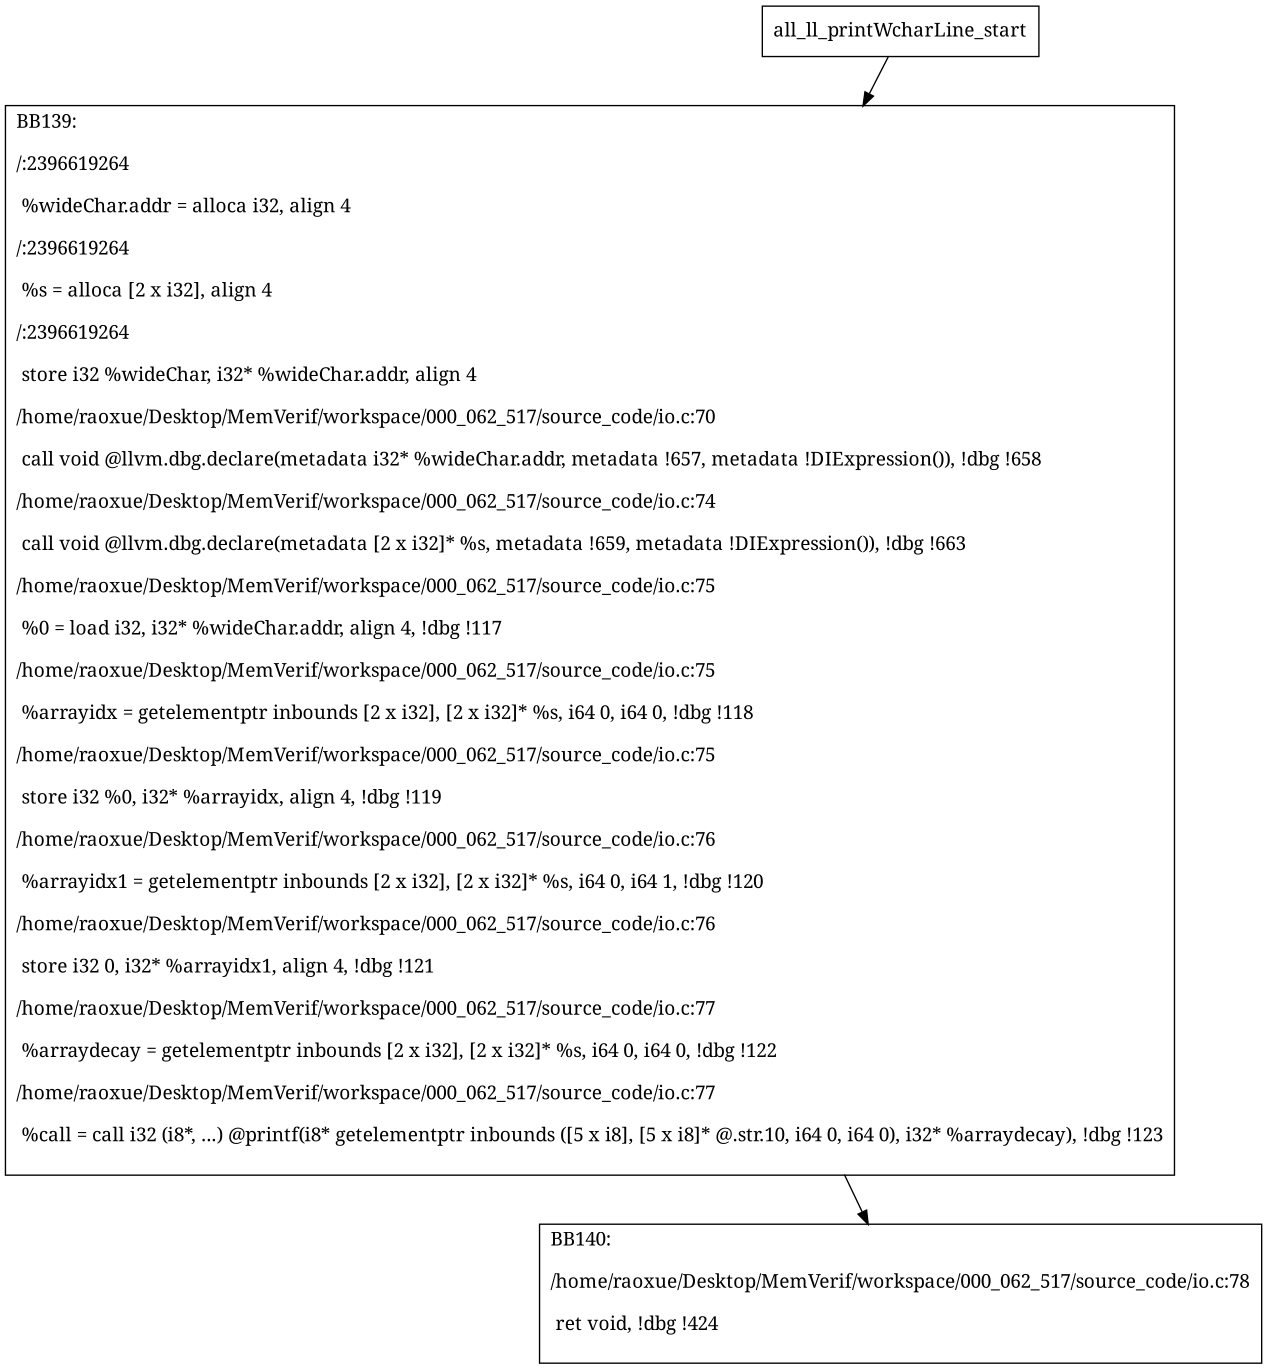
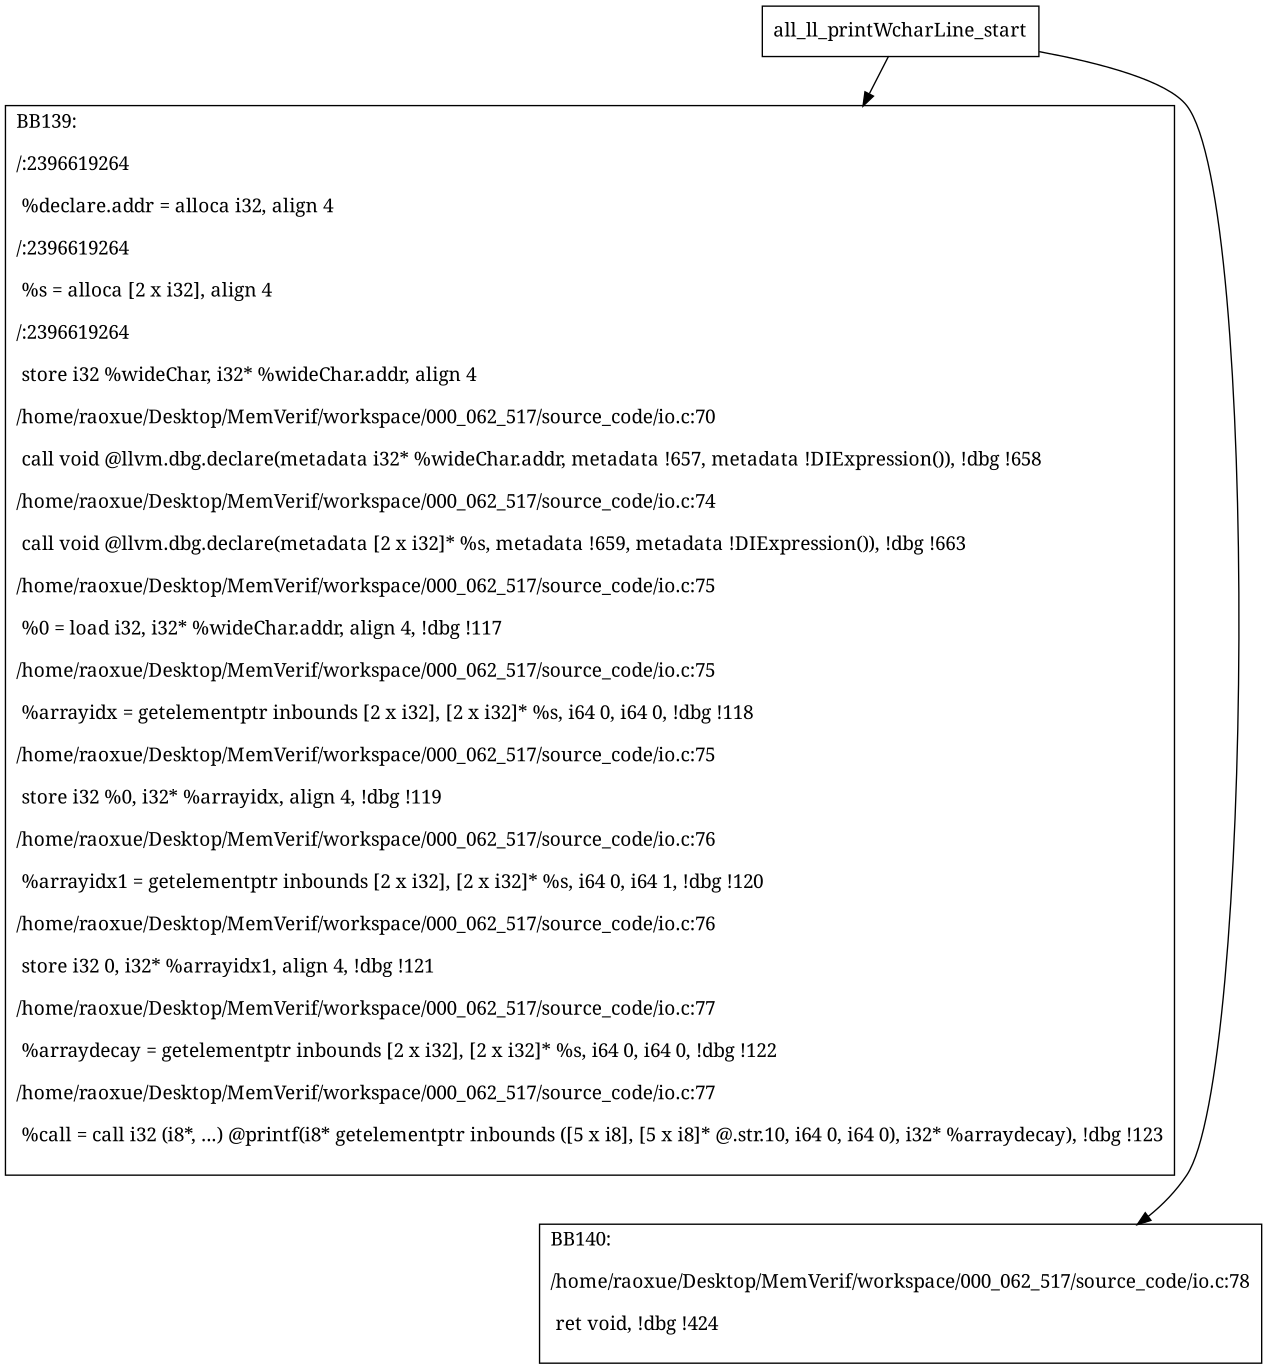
(184, 206) -> (175, 206)
(853, 1193) -> (1238, 589)
